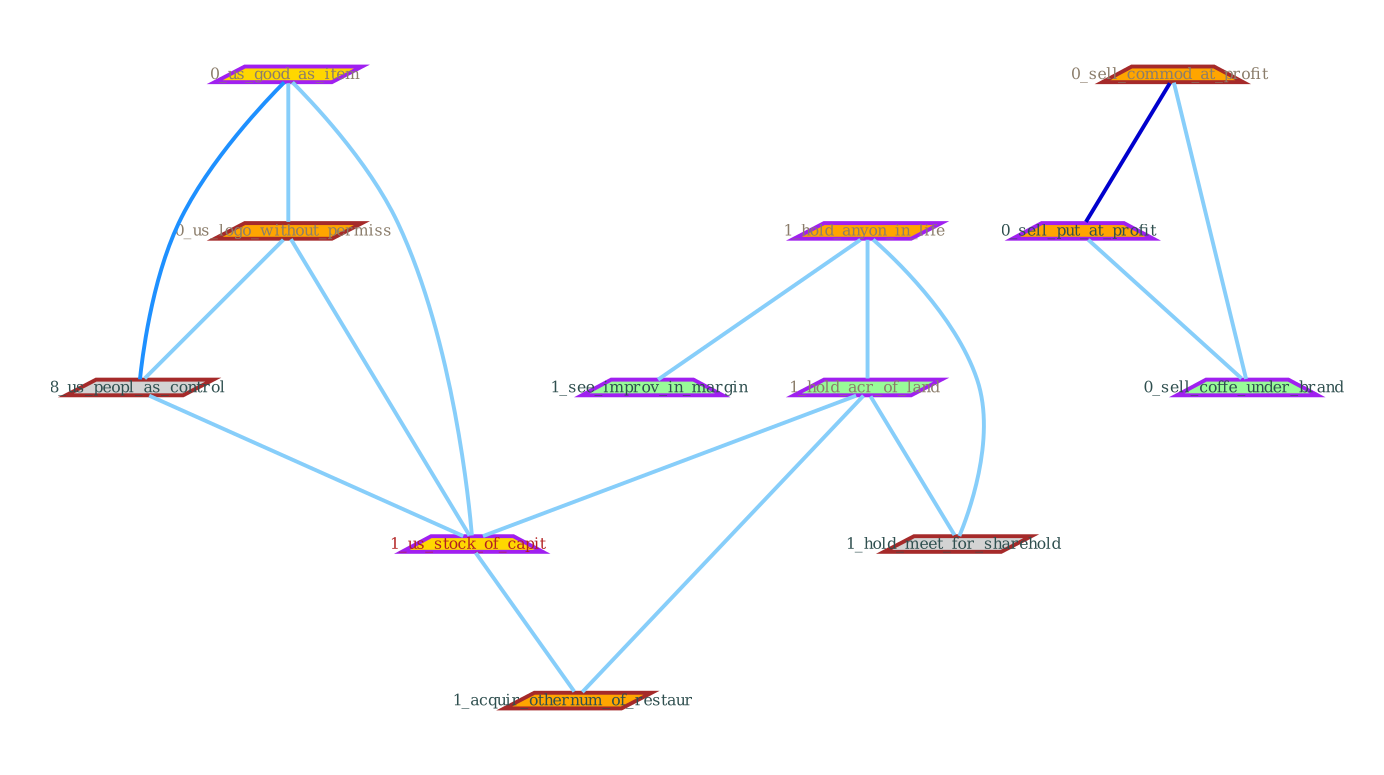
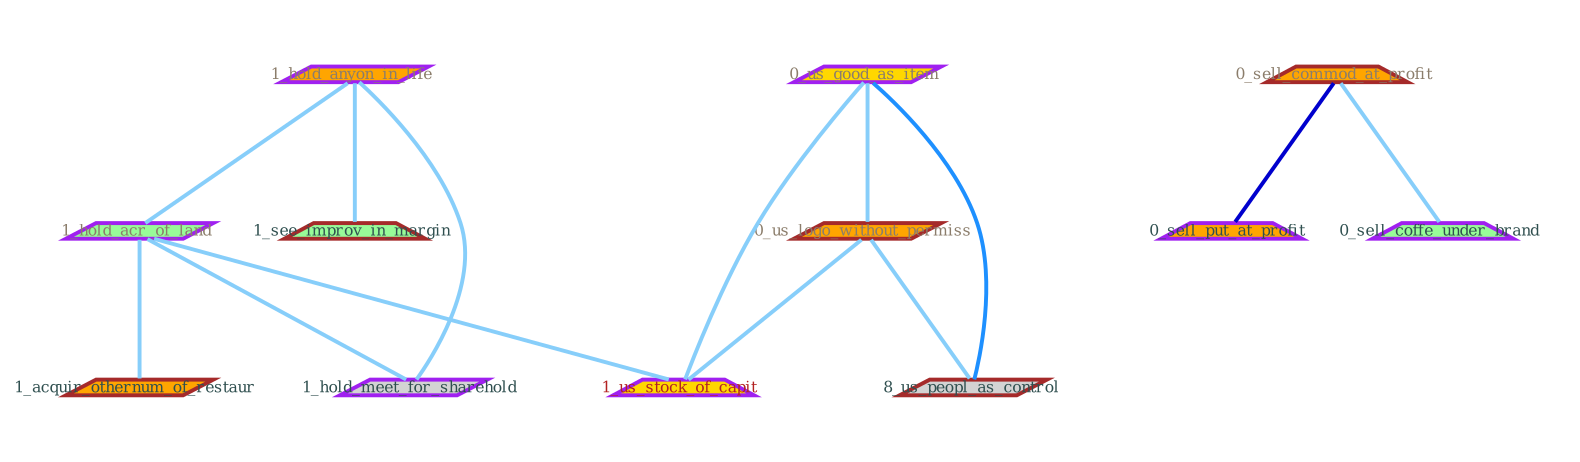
(1165, 309) -> none
(652, 387) -> (355, 231)
(306, 466) -> none
(958, 544) -> (414, 387)
(525, 622) -> none
